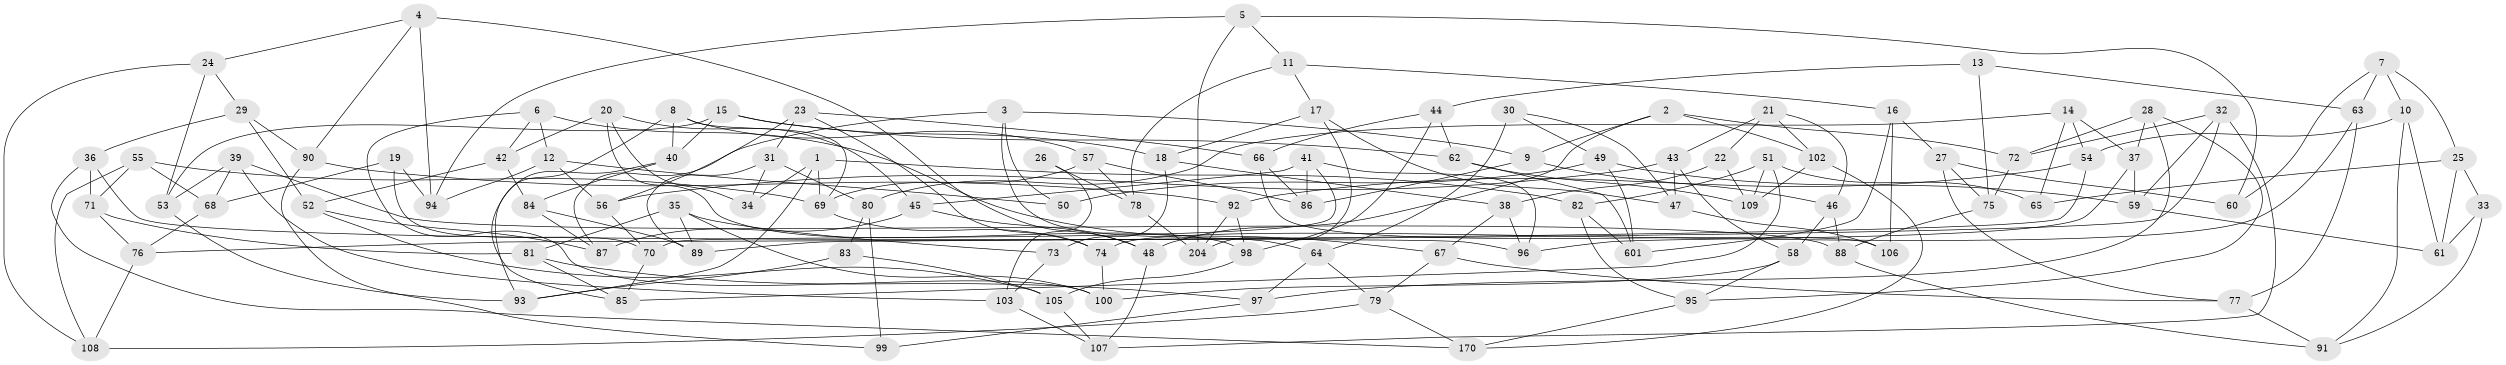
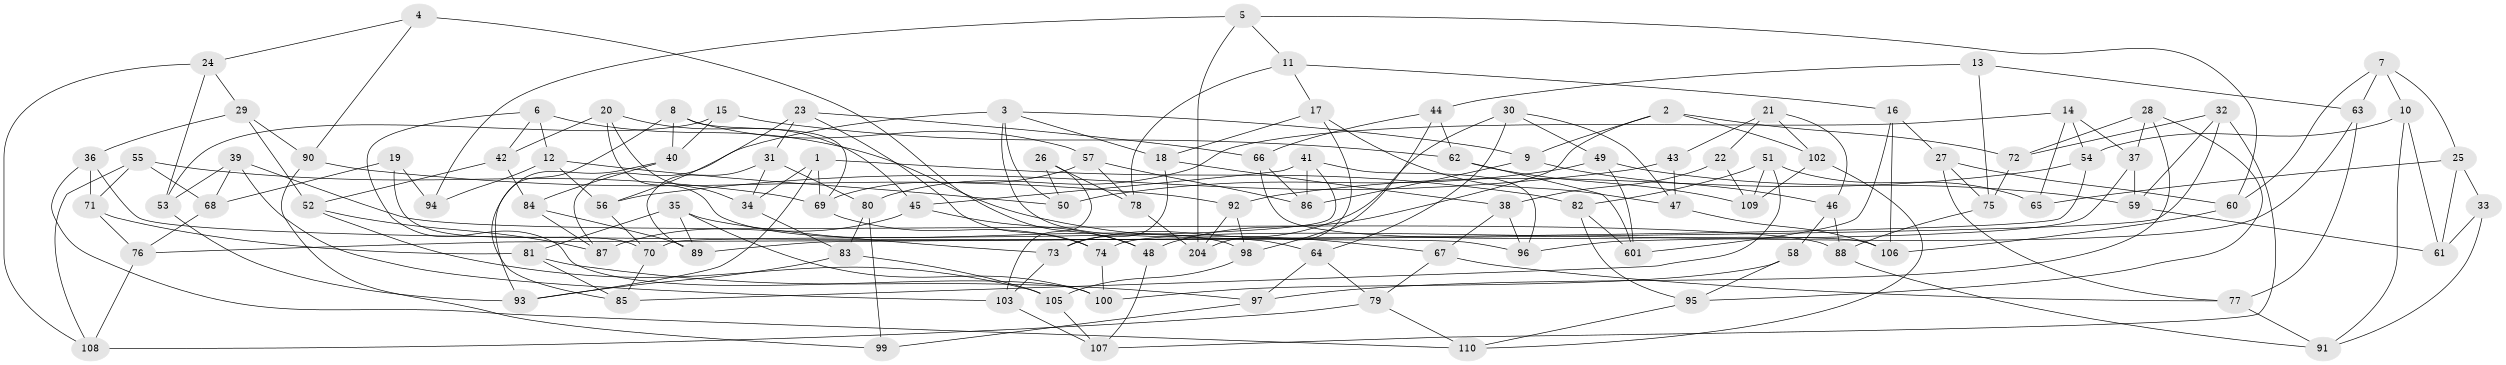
(425, 111) -> none
(942, 134) -> (1065, 129)
none -> (1052, 182)
(1718, 213) -> none
none -> (1352, 214)
none -> (783, 223)
none -> (2071, 234)
(1468, 349) -> (1468, 349)
